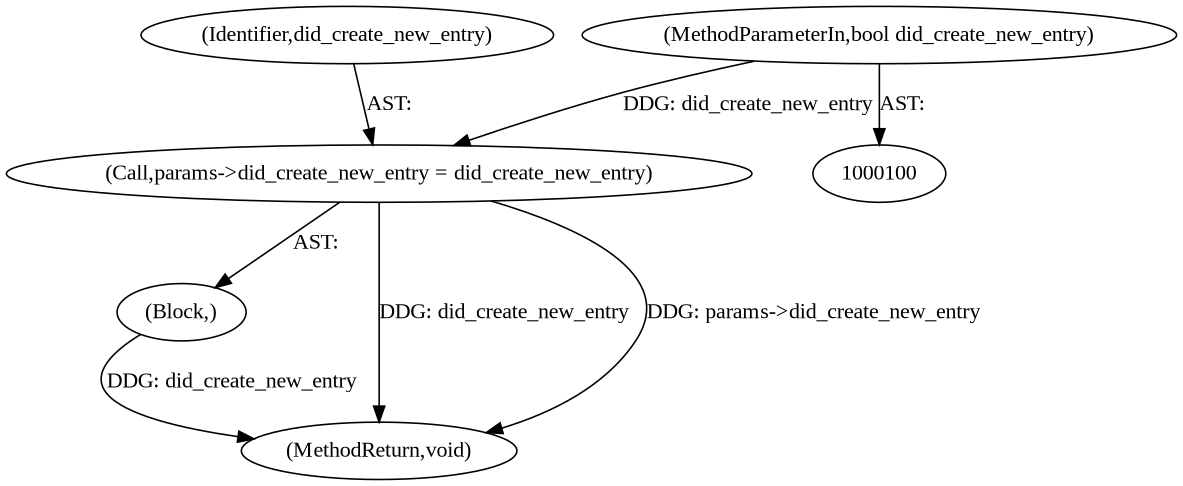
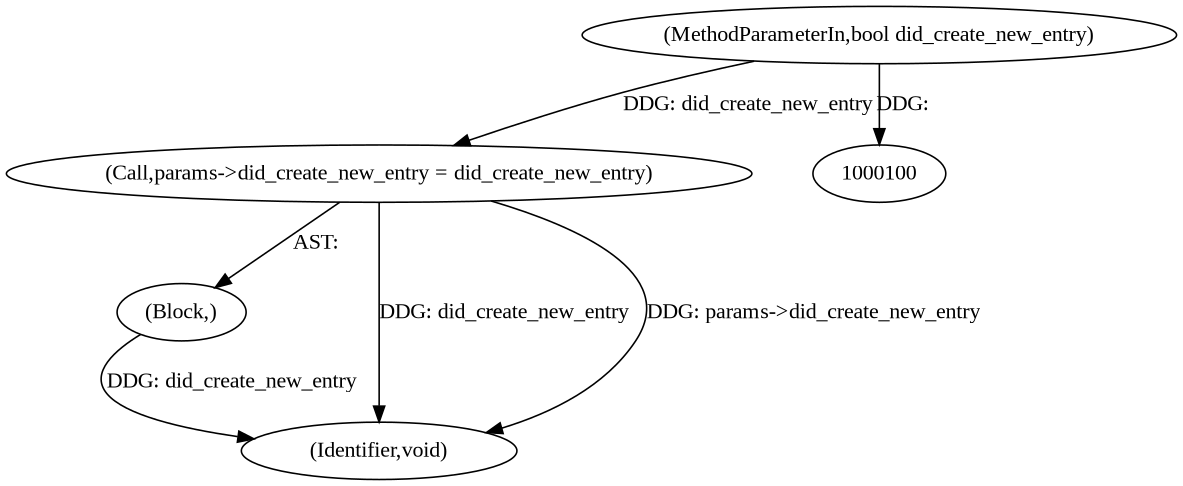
(347, 35) -> none
(906, 104) -> (906, 104)
(379, 451) -> (379, 451)
